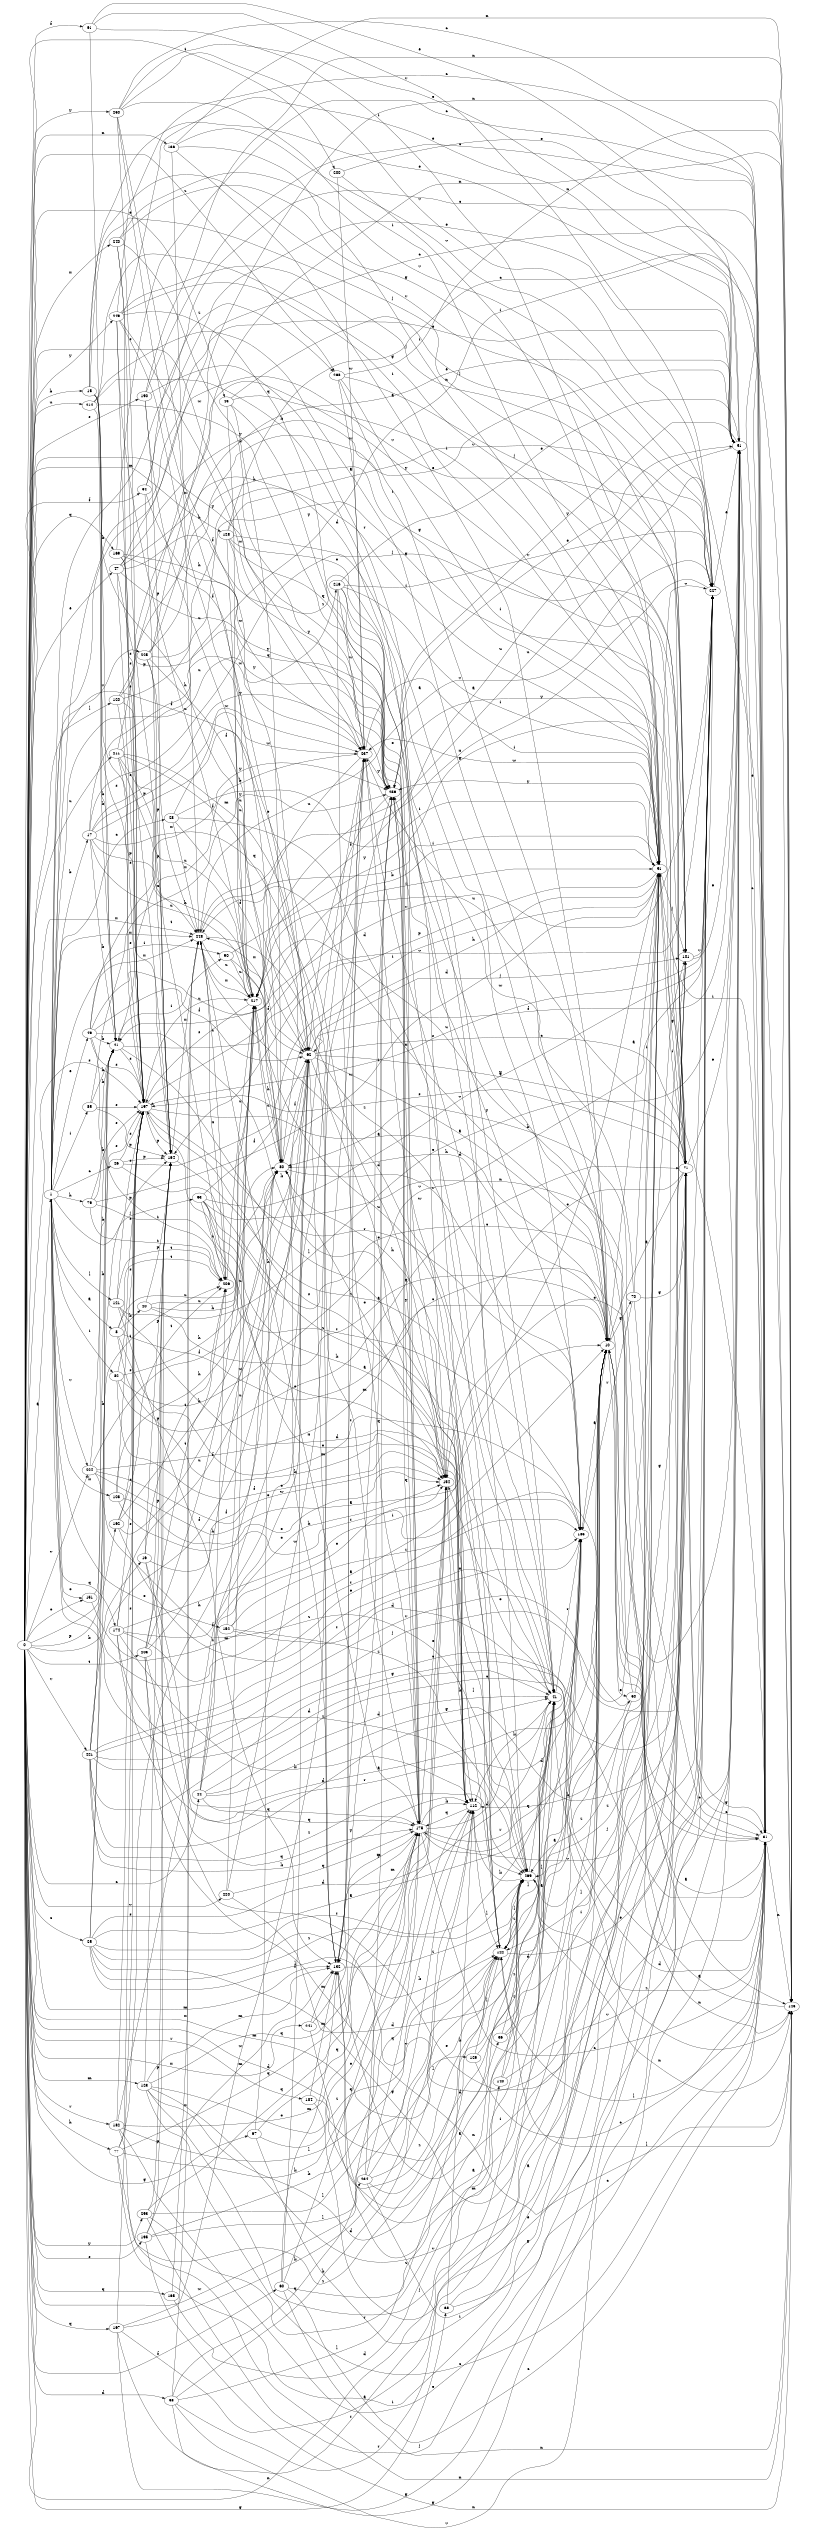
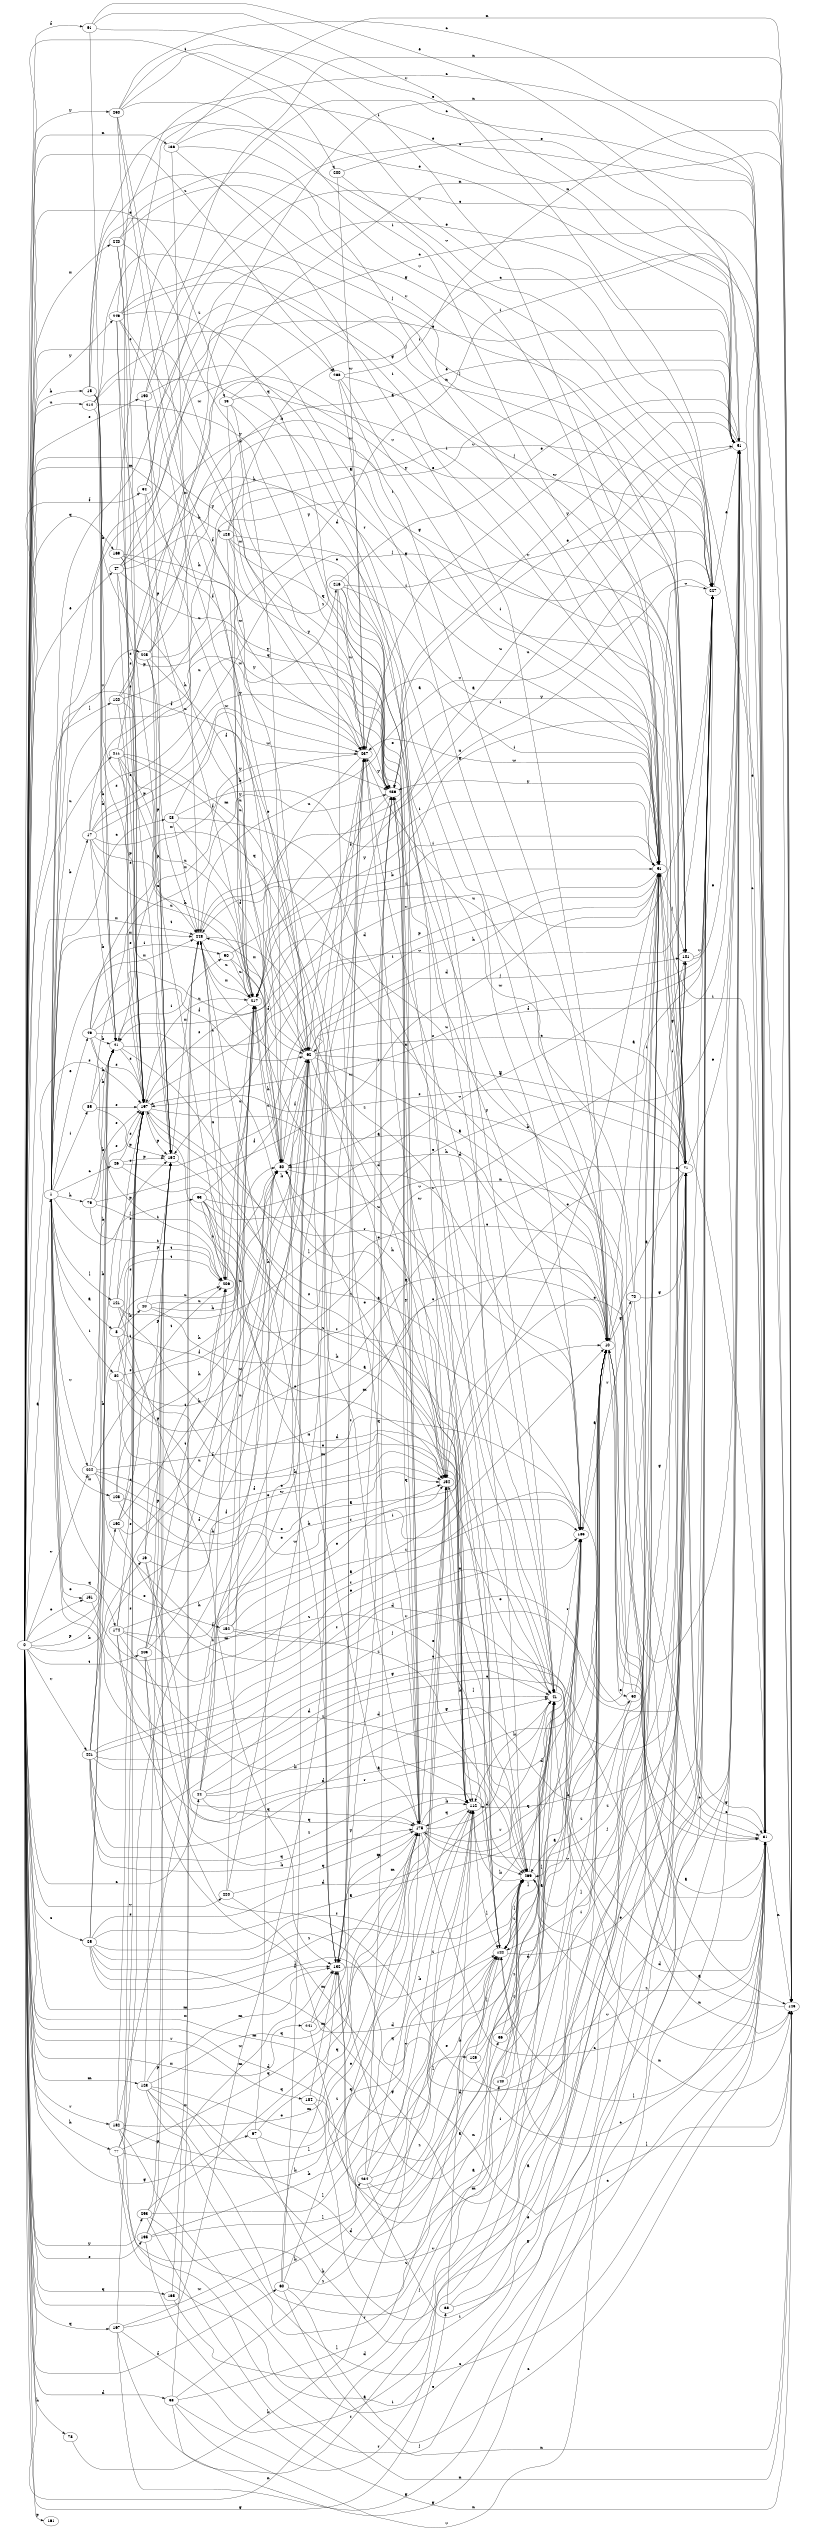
none -> (509, 518)
(361, 2152) -> none
none -> (70, 2437)
none -> (51, 2521)
